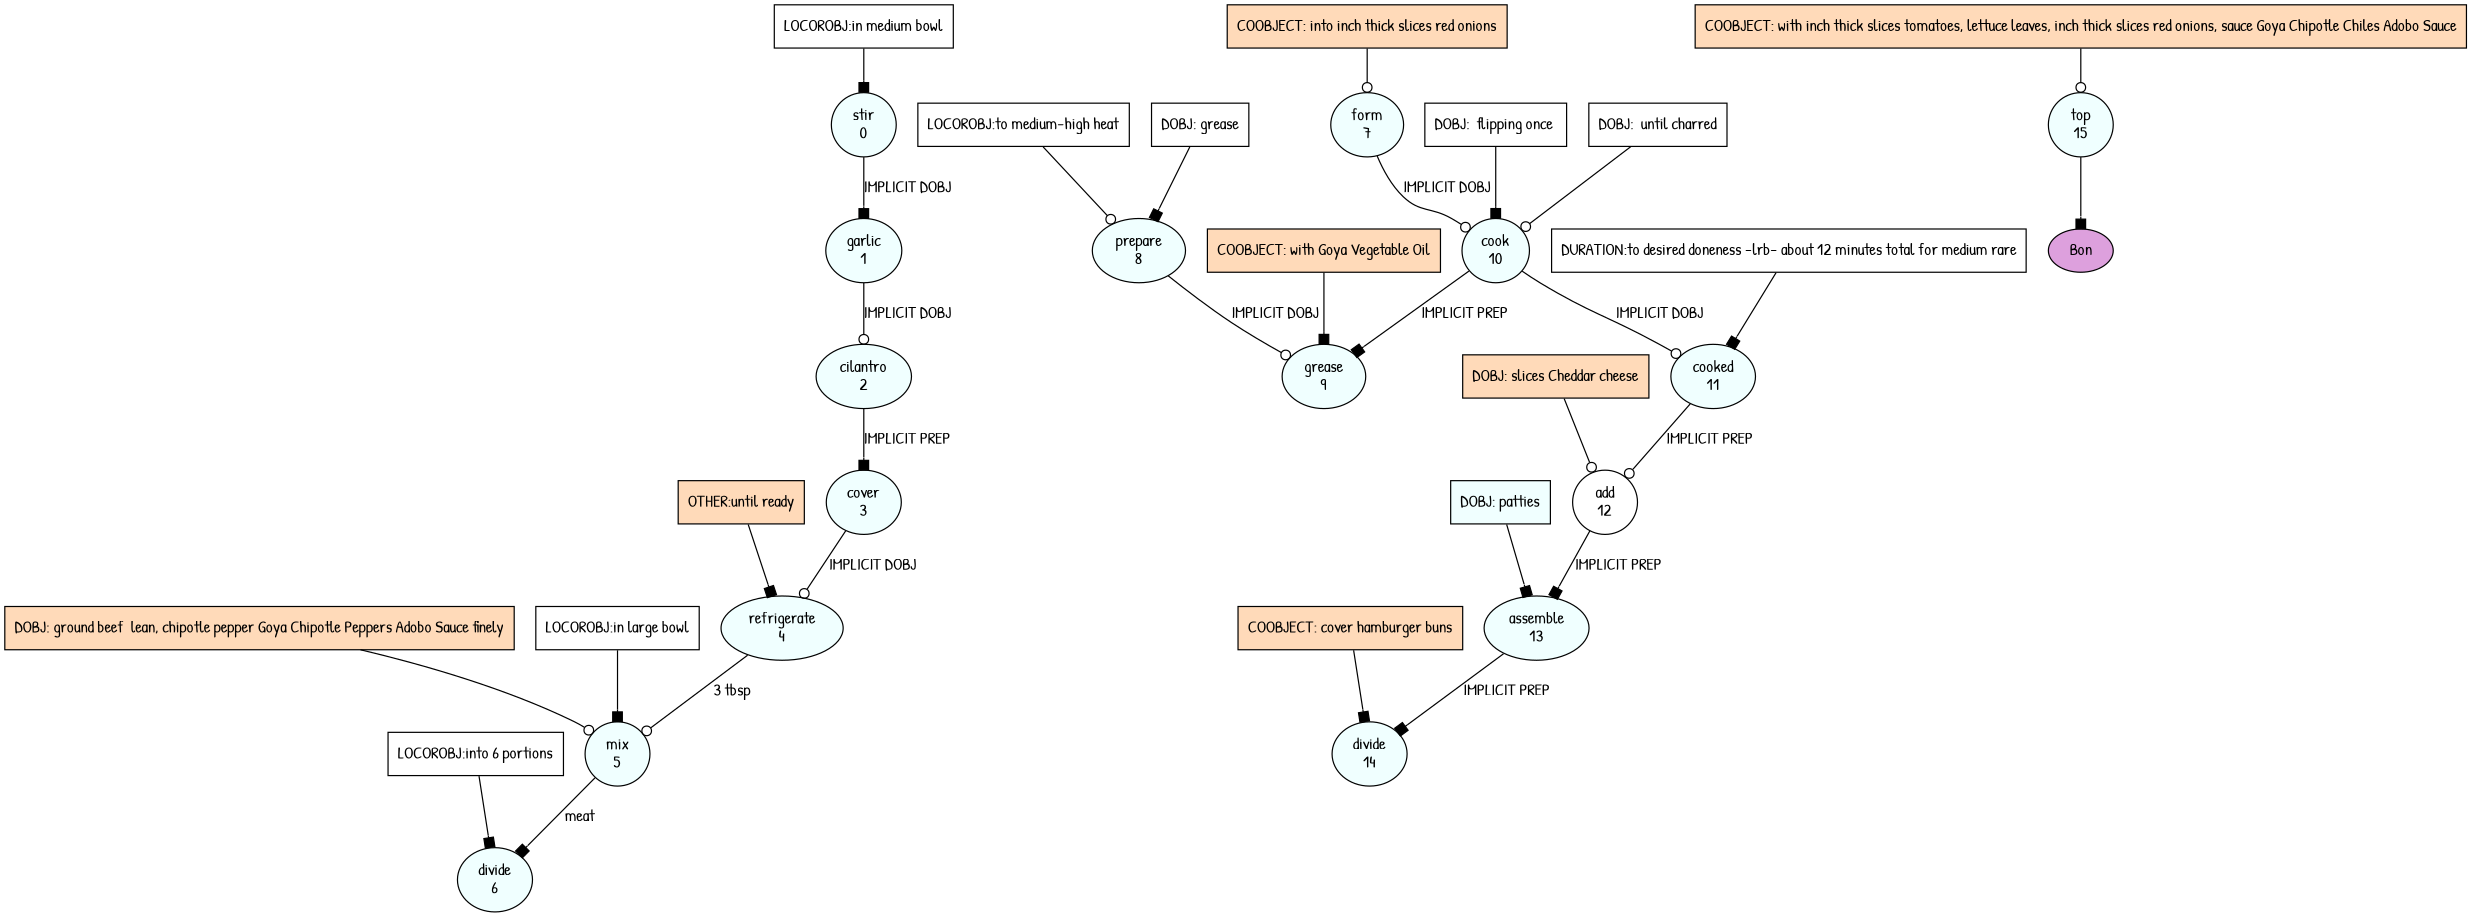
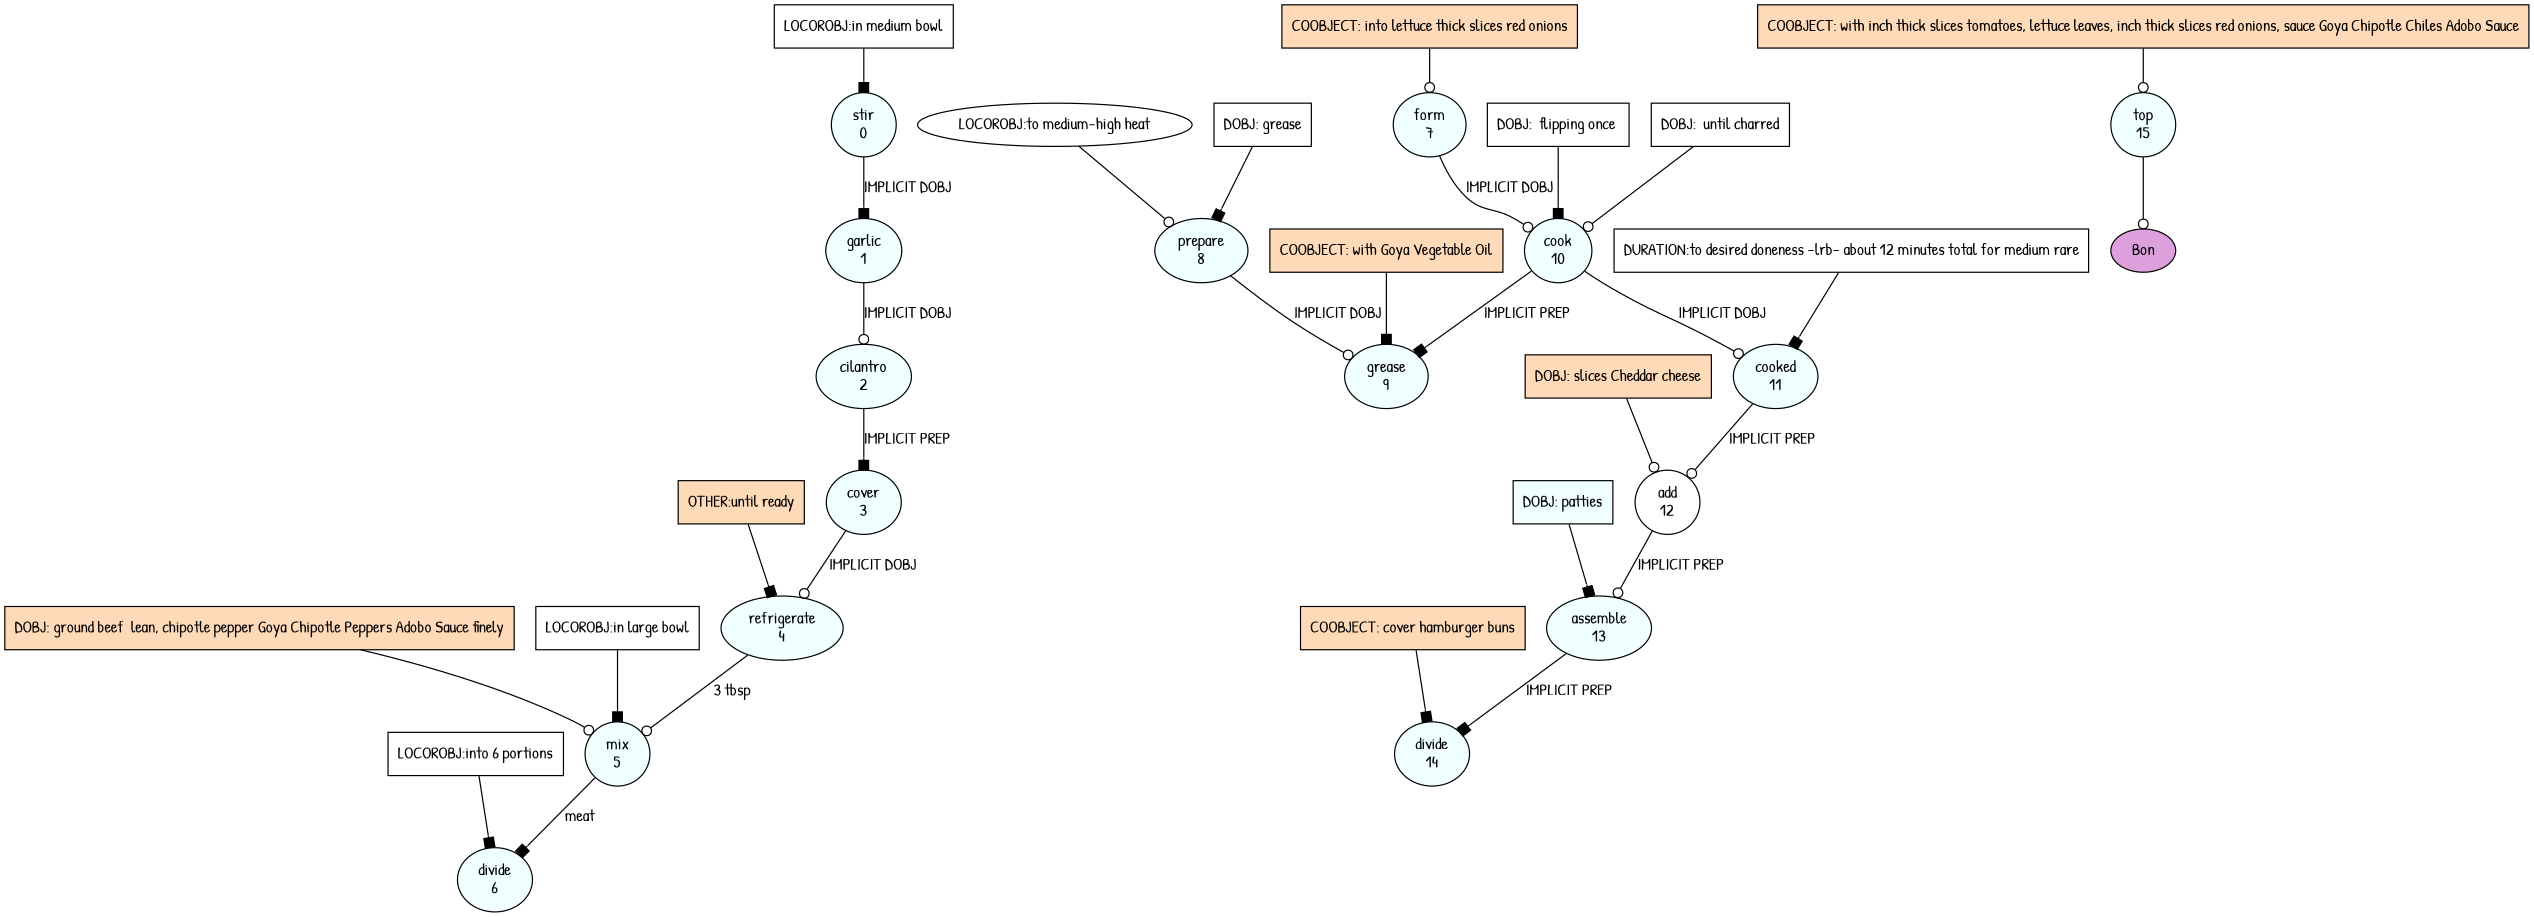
(1367, 26) -> (1430, 26)
(1024, 125) -> (1055, 125)
(2081, 187) -> (2143, 188)
(1575, 559) -> (1636, 560)
